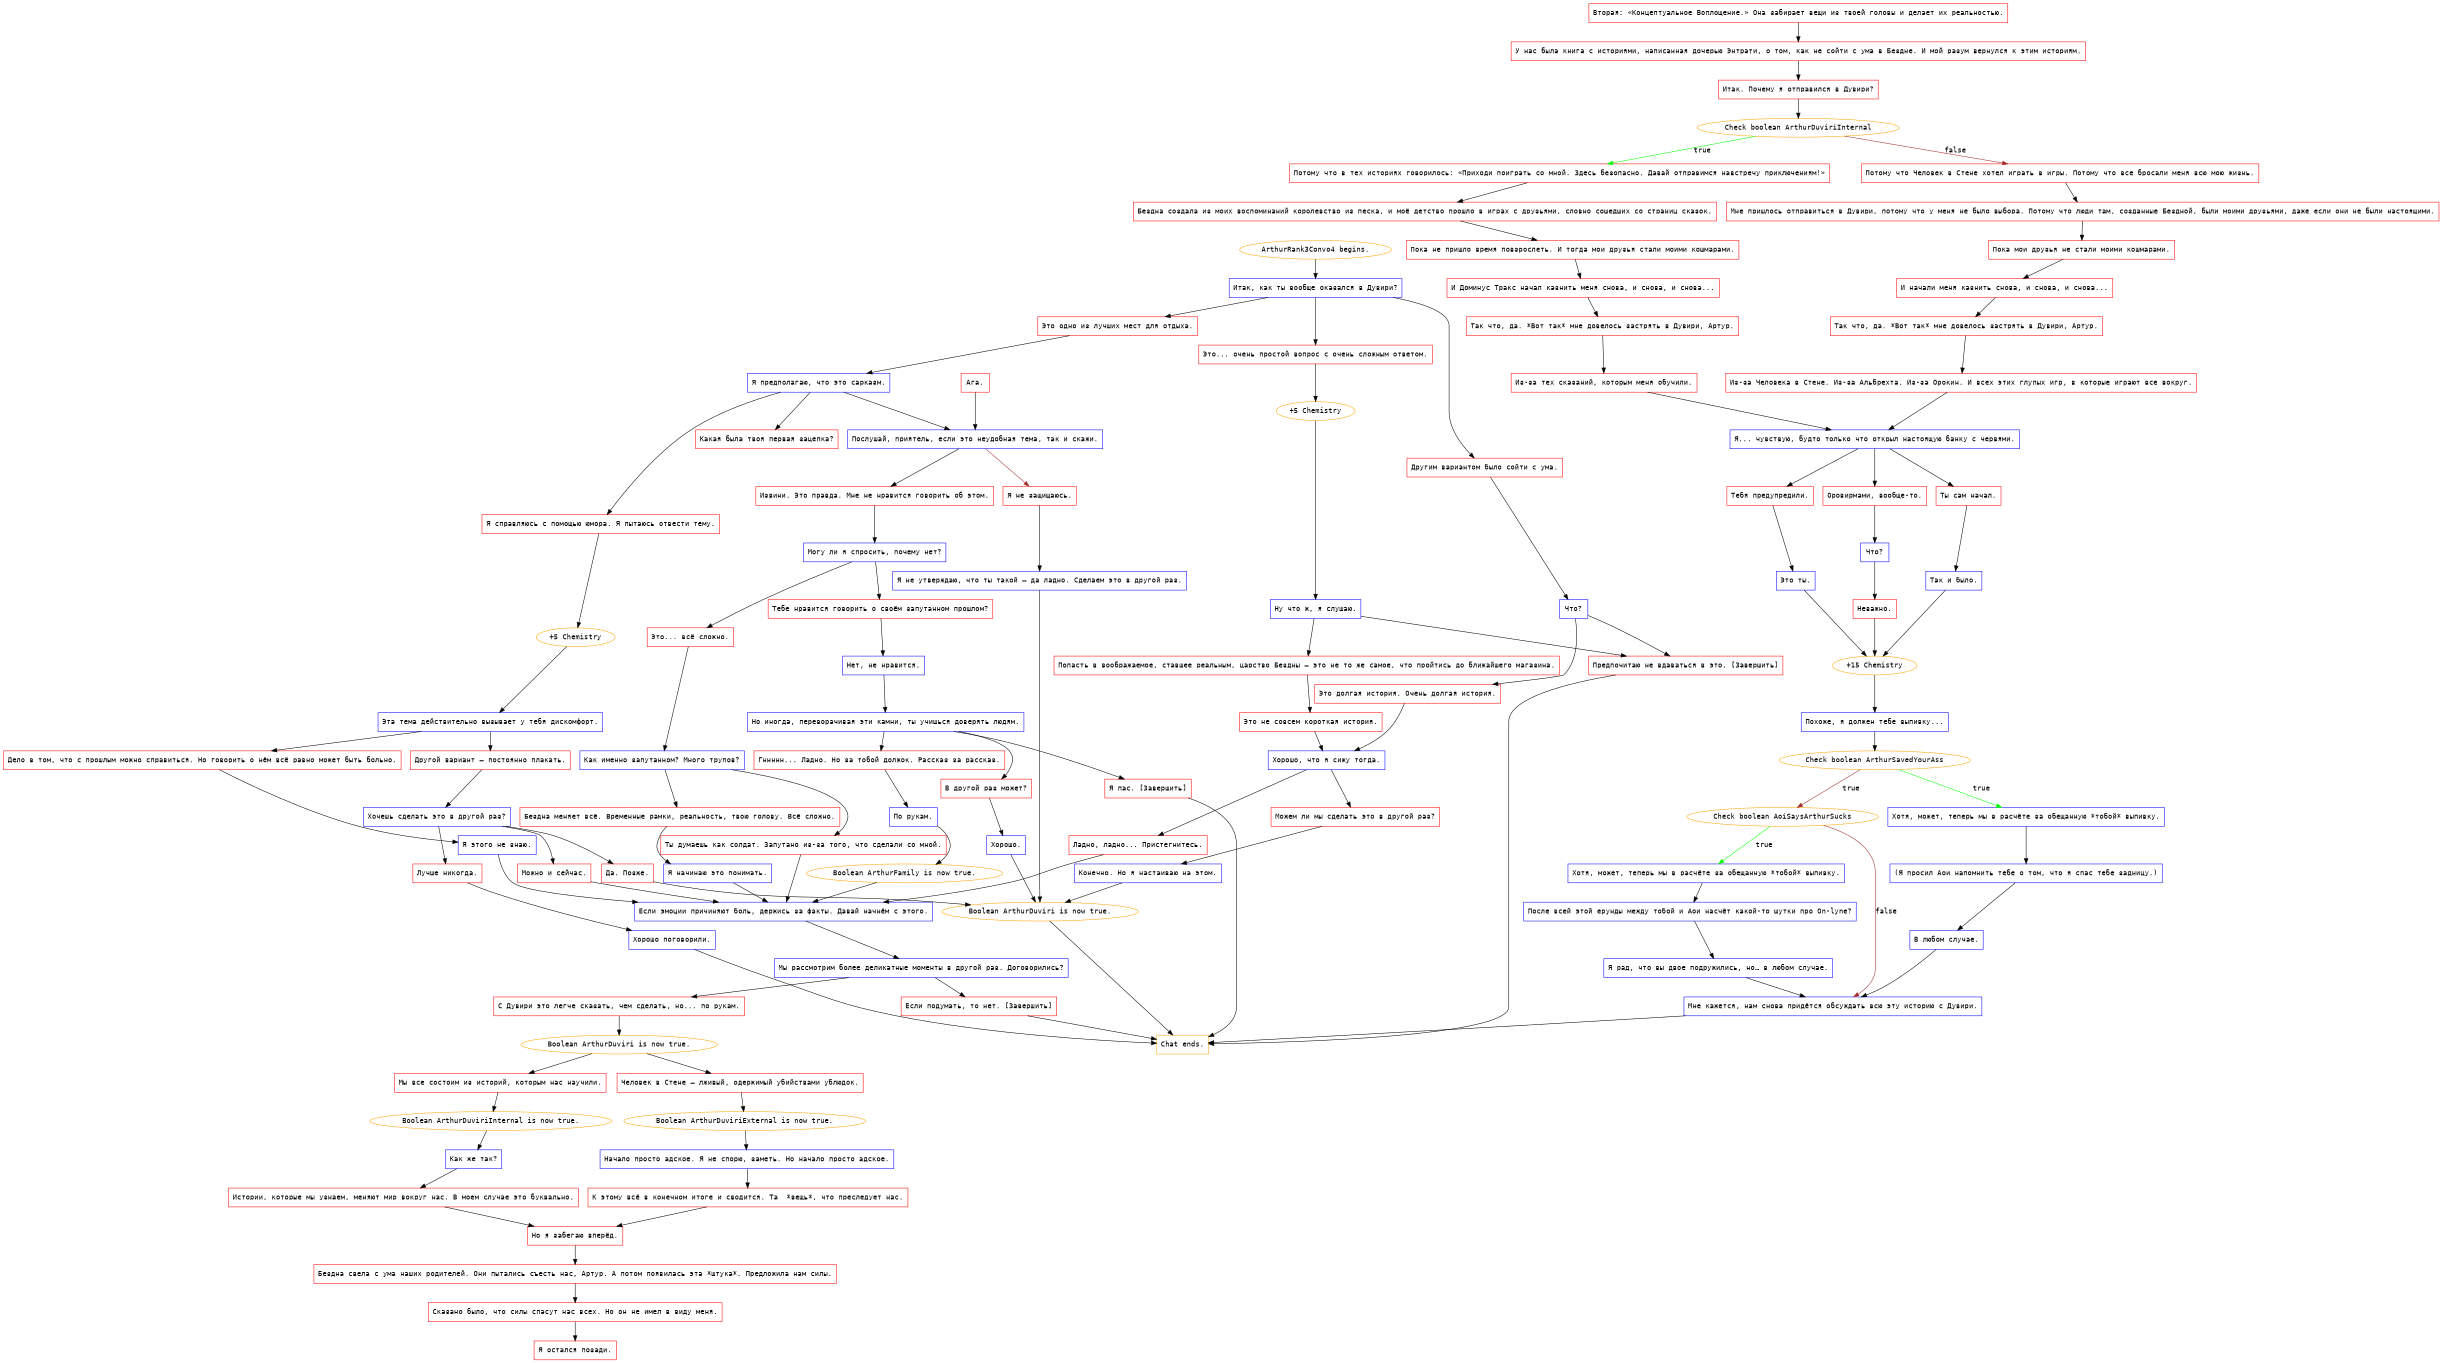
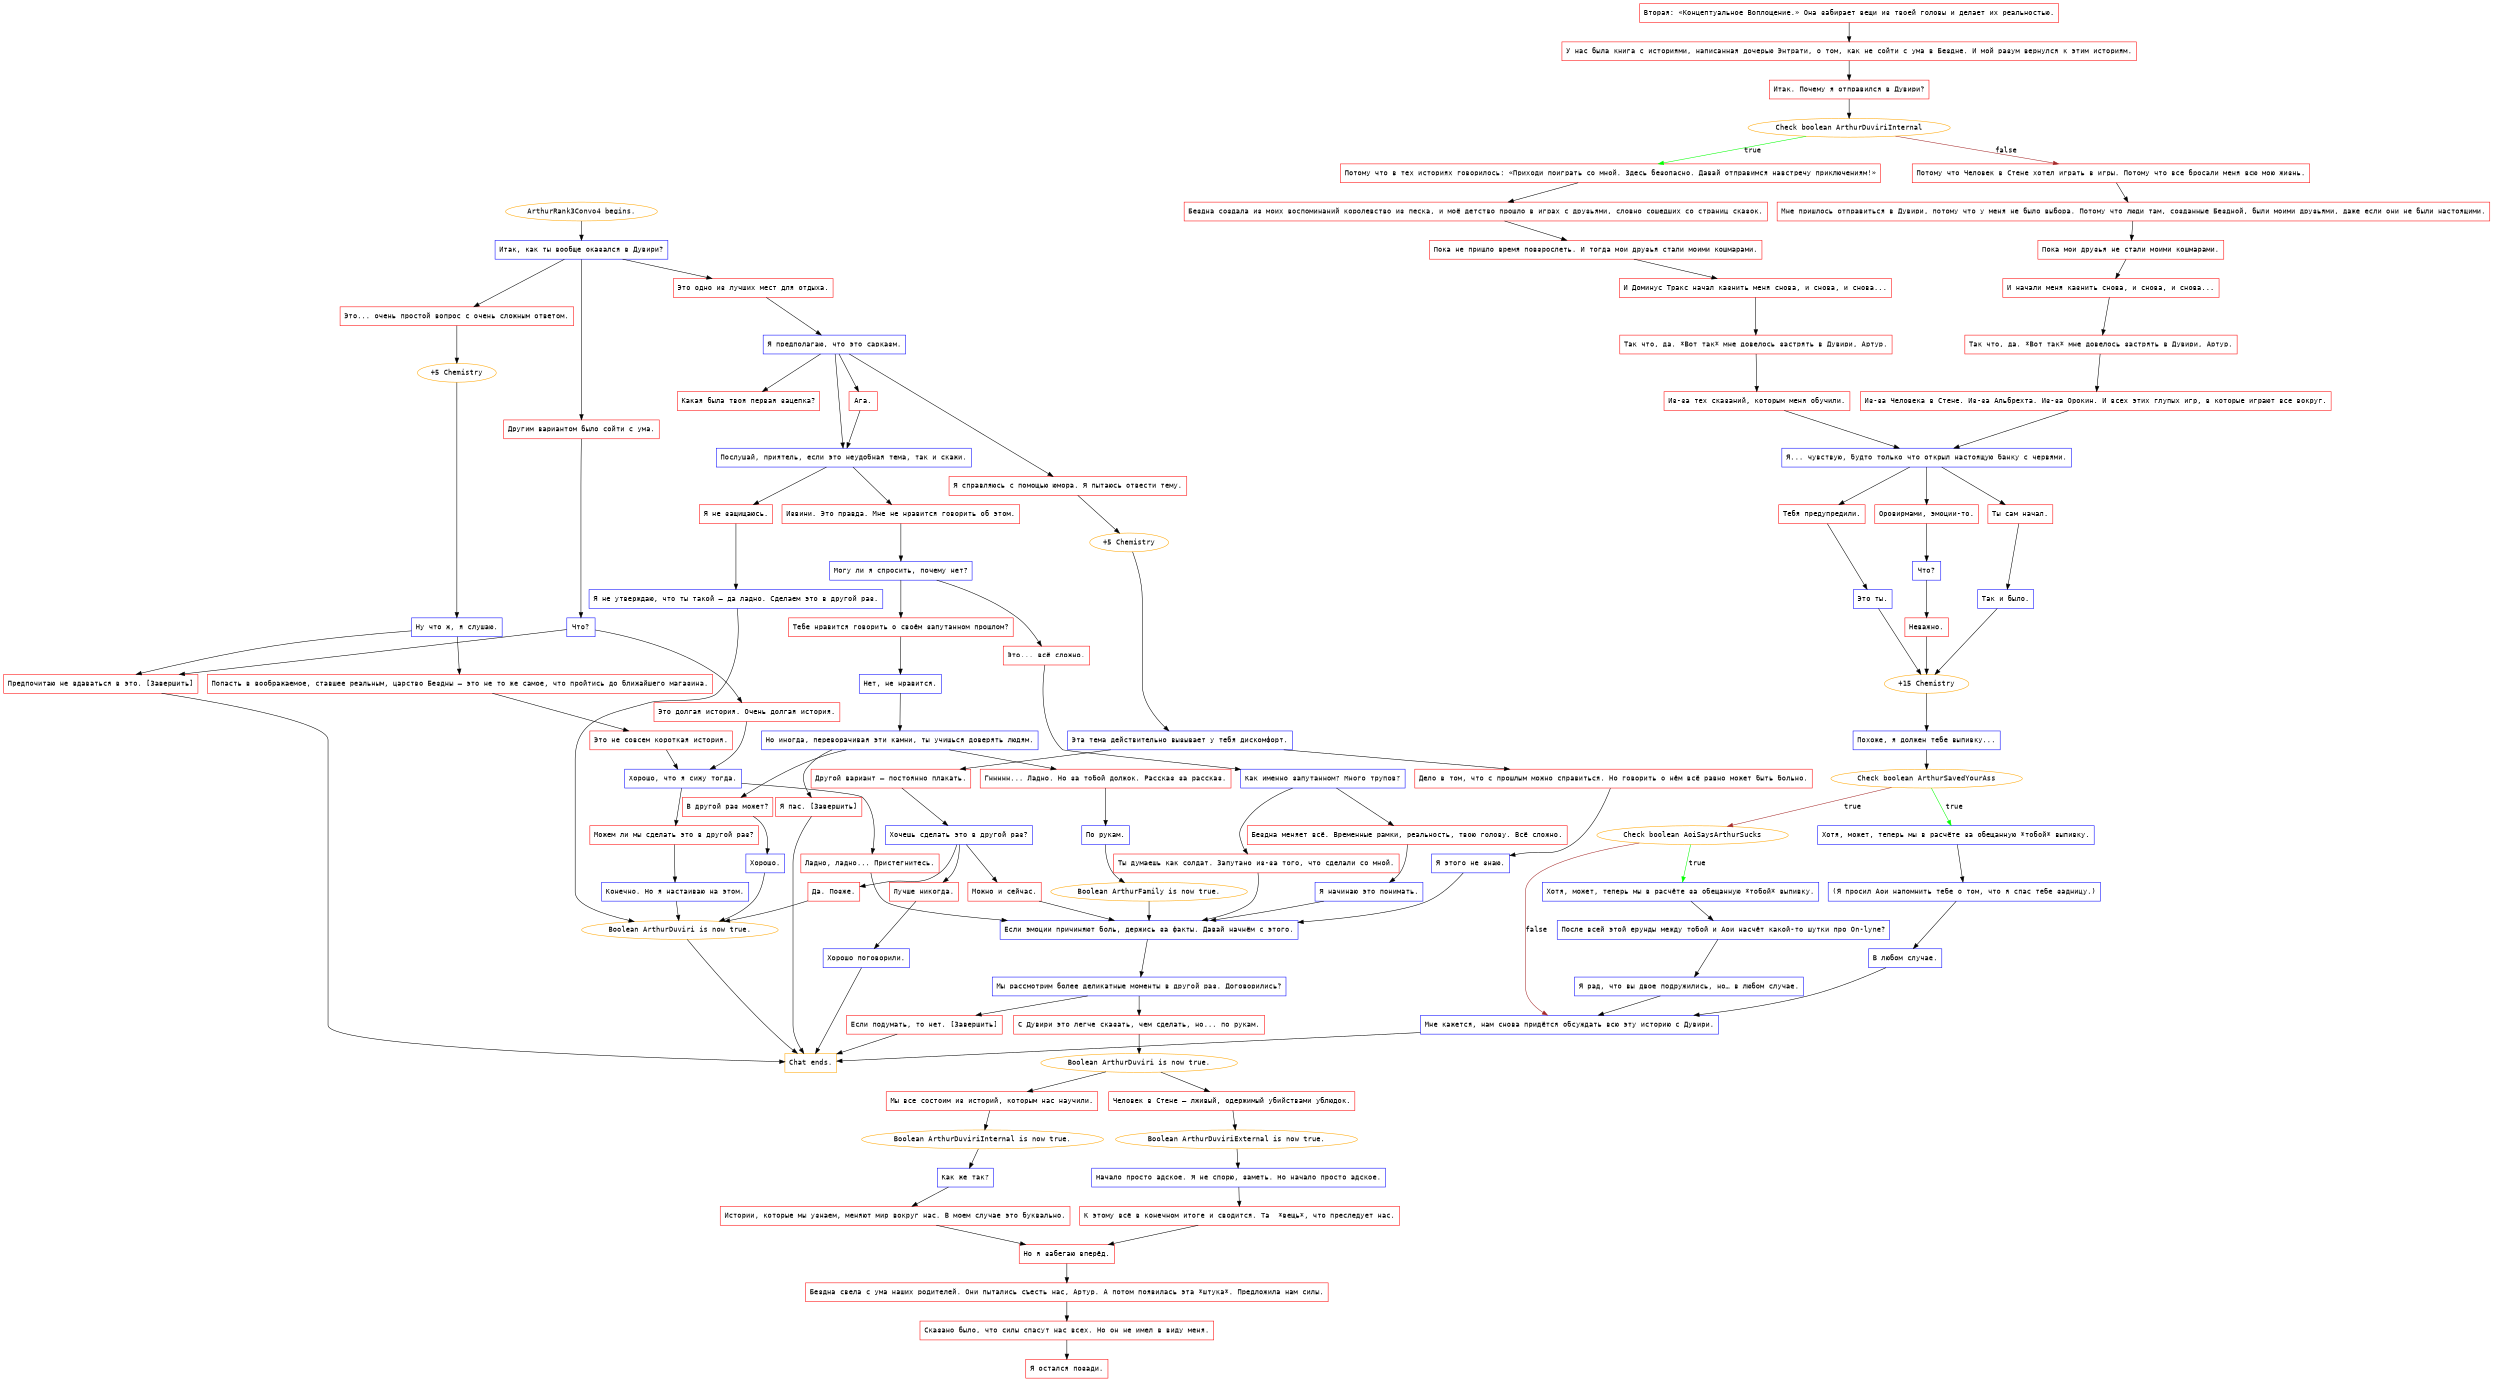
none -> (847, 370)
(1005, 466) -> (792, 485)
(1875, 496) -> (1927, 514)
